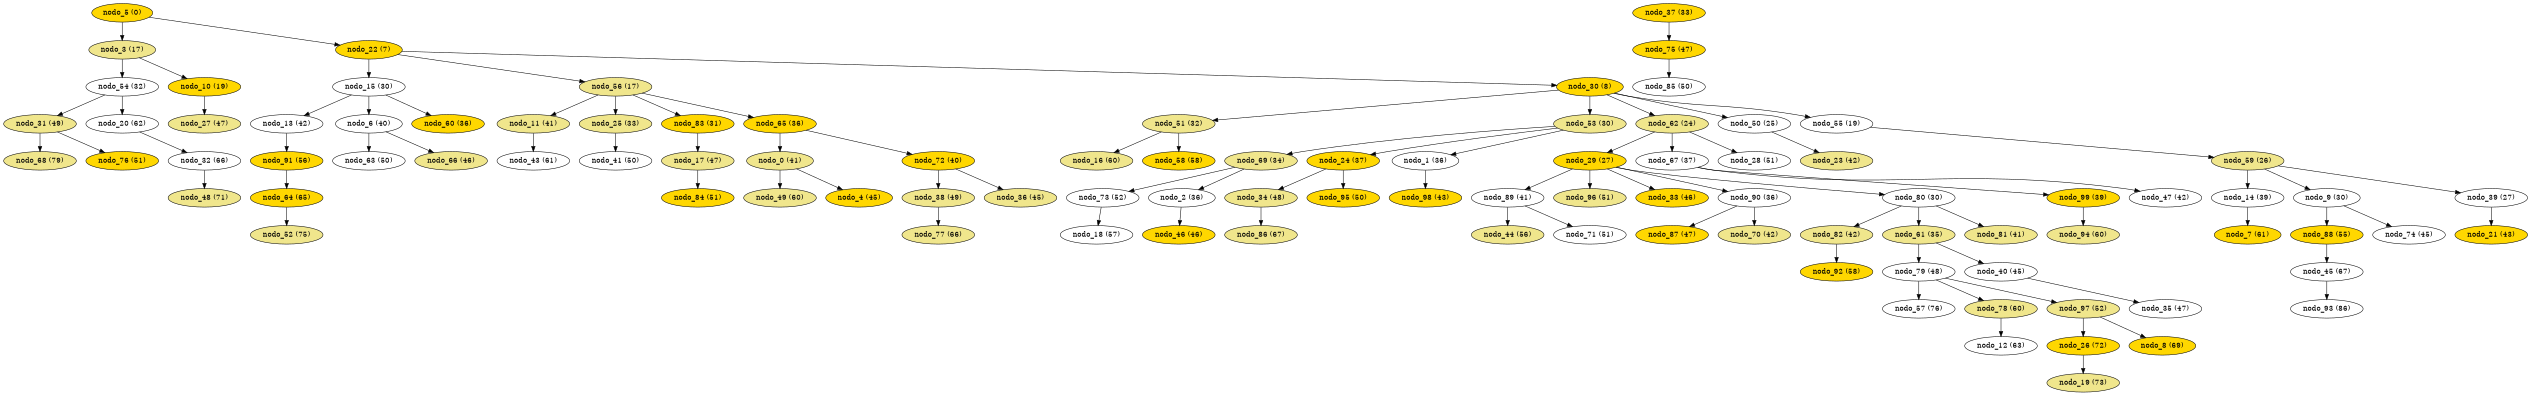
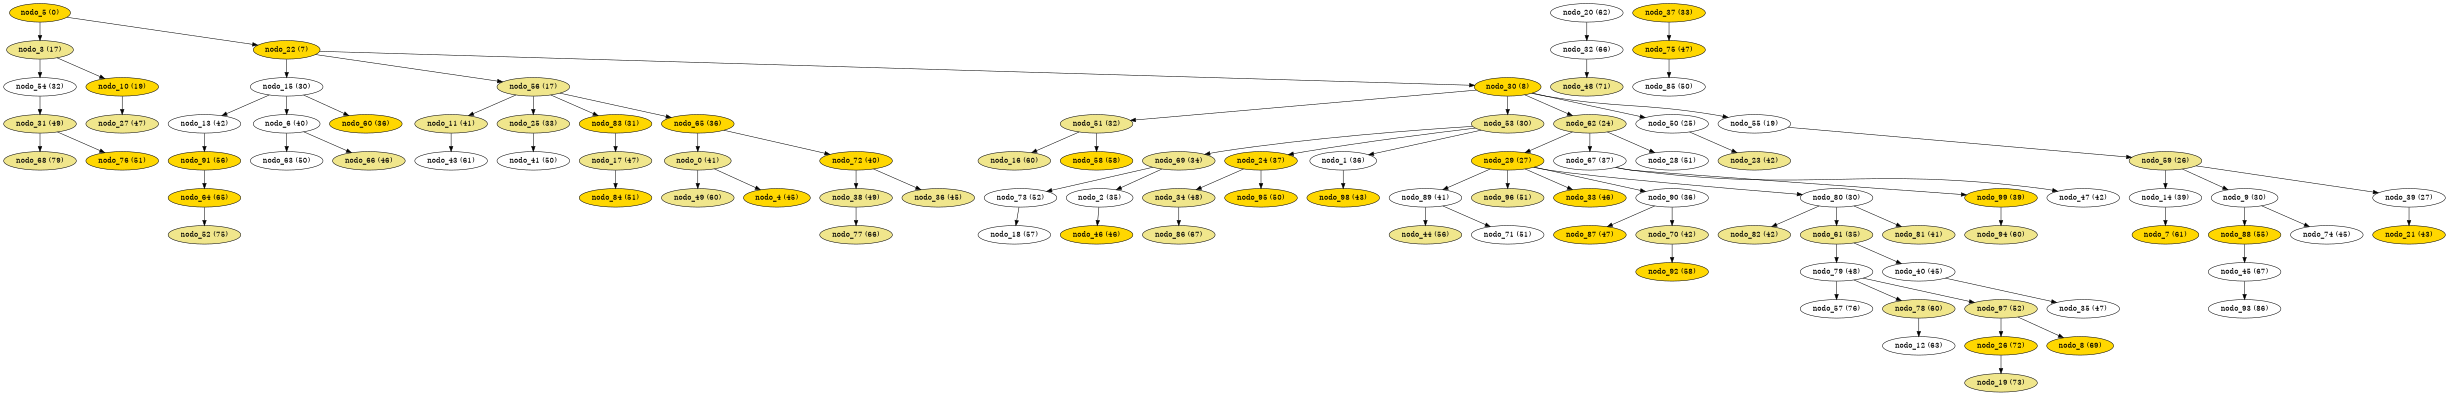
(122, 103) -> none
(1182, 198) -> (1100, 198)
(1837, 251) -> (1672, 251)
